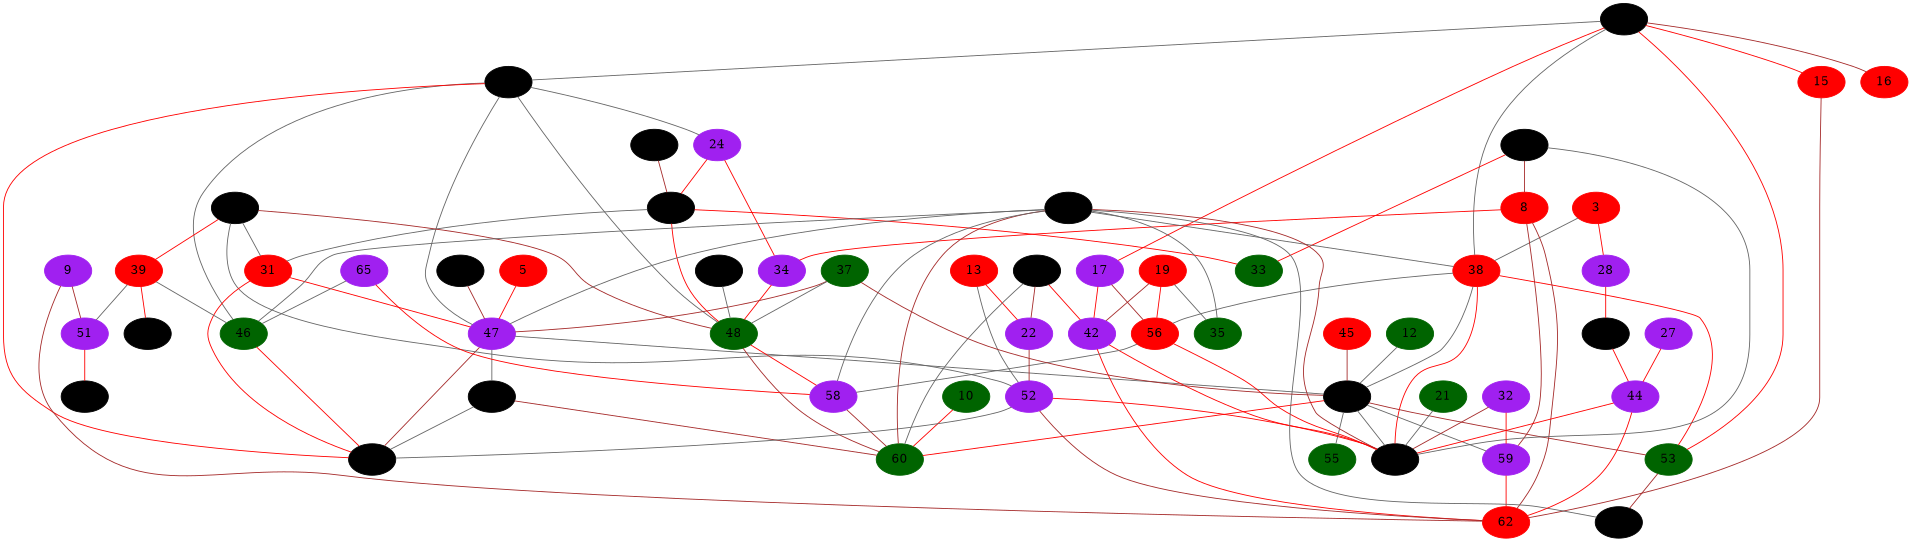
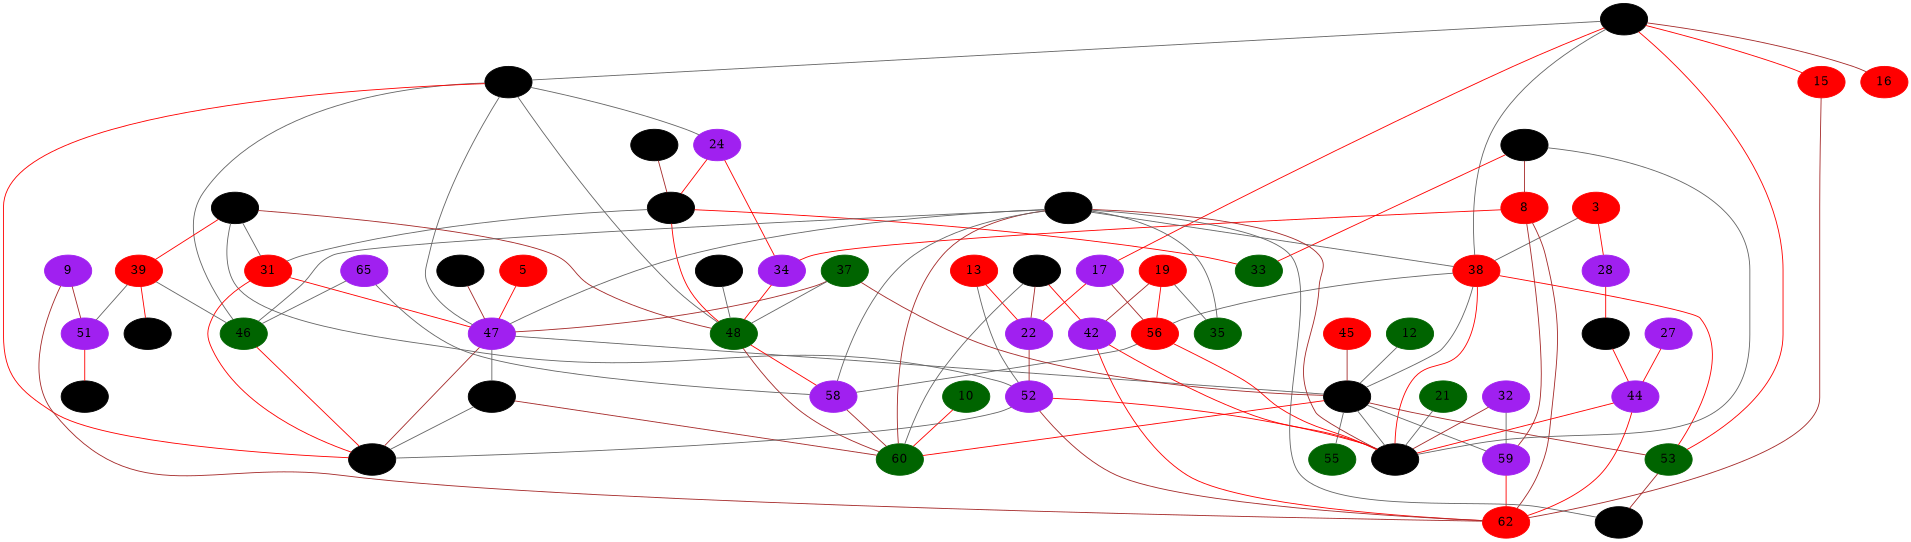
(1096, 302) -> (1069, 299)
(581, 375) -> (581, 375)
(1506, 424) -> (1506, 424)
